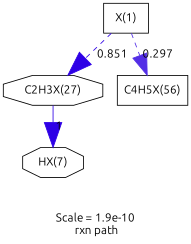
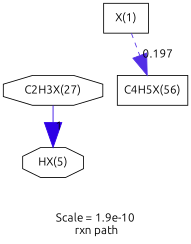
(98, 46) -> none
(157, 54) -> (157, 54)
(53, 163) -> (53, 163)
